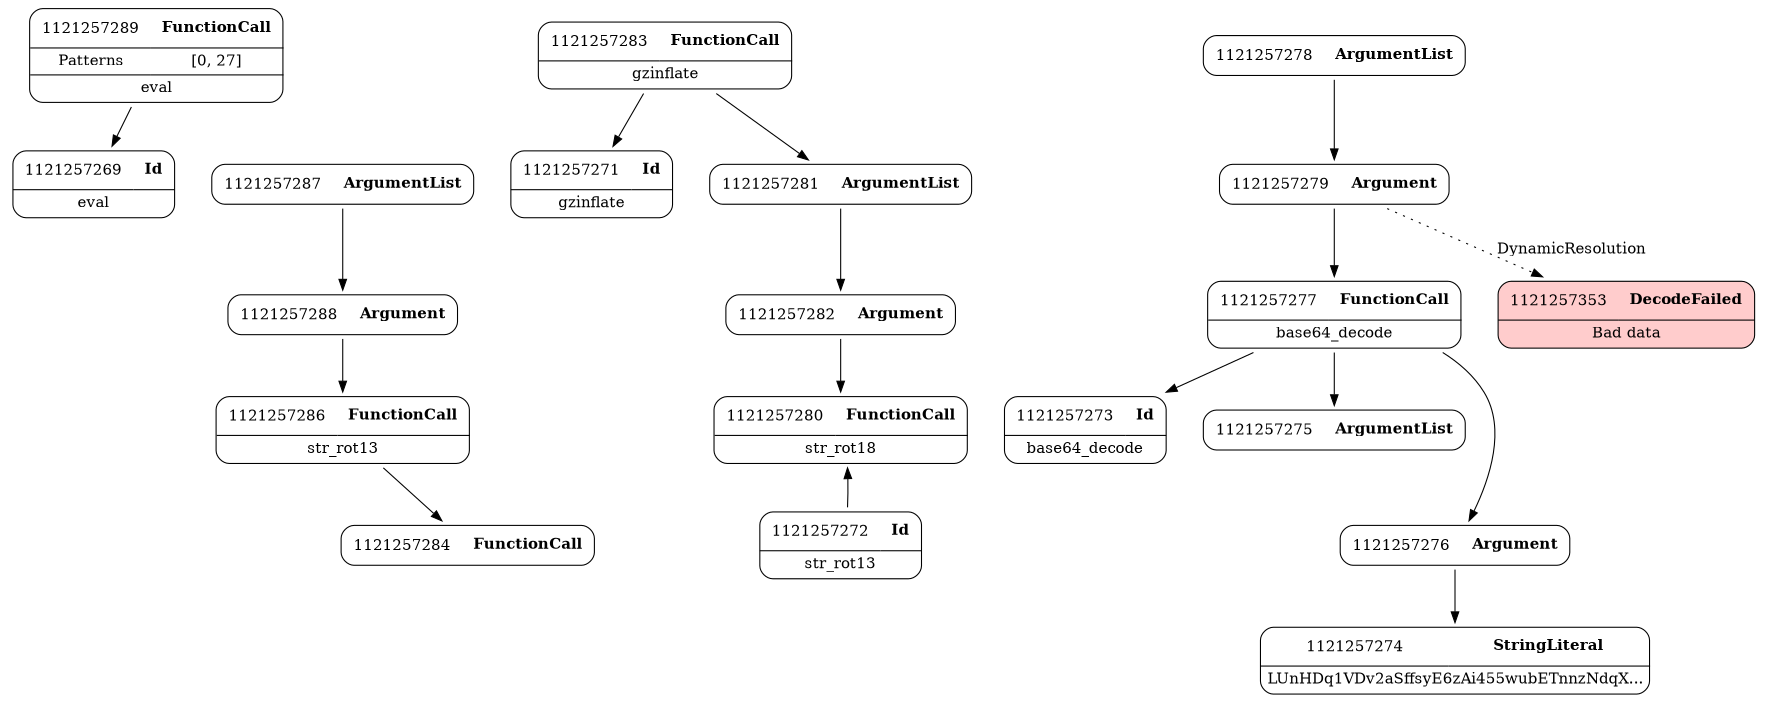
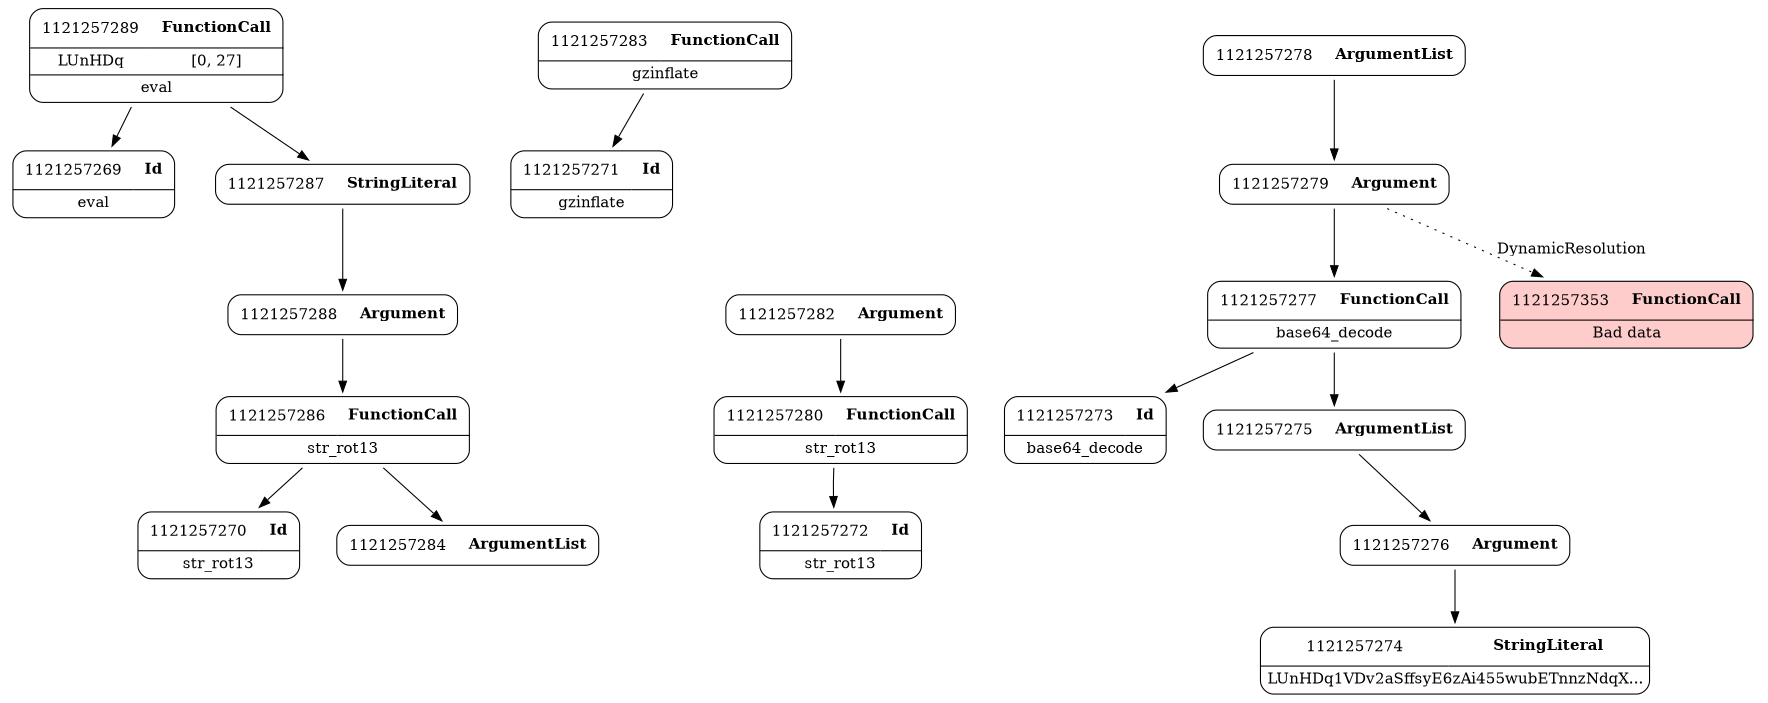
(91, 61) -> (91, 61)
none -> (265, 130)
(403, 183) -> (403, 183)
(841, 184) -> none
(1686, 300) -> (1687, 300)
(1494, 423) -> (1390, 484)
(841, 448) -> (841, 448)
(848, 493) -> (833, 482)
(528, 544) -> (528, 544)
none -> (219, 545)
